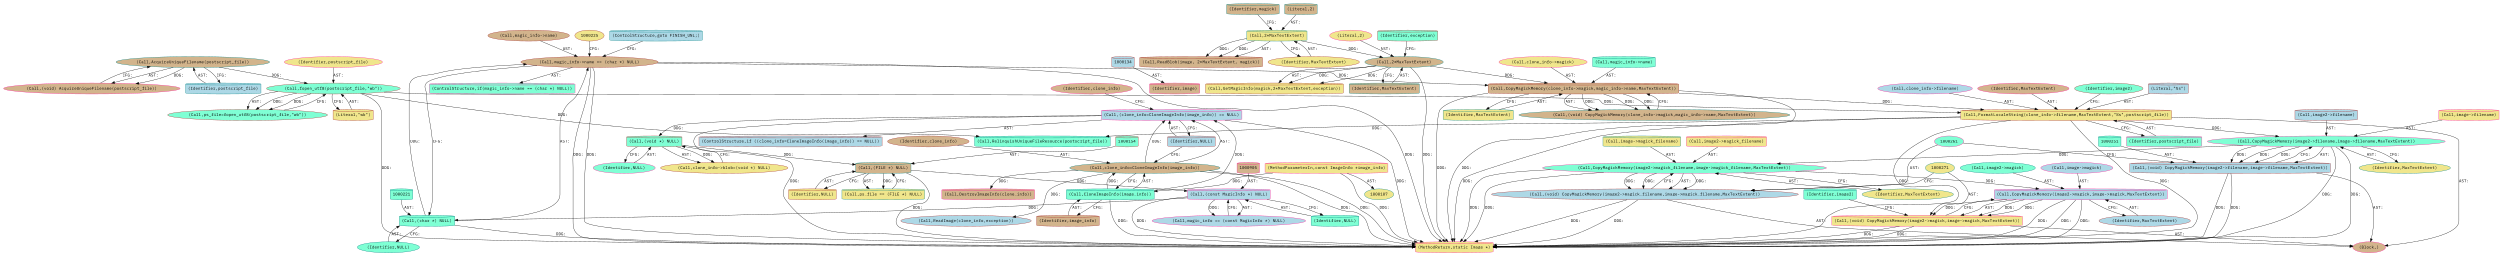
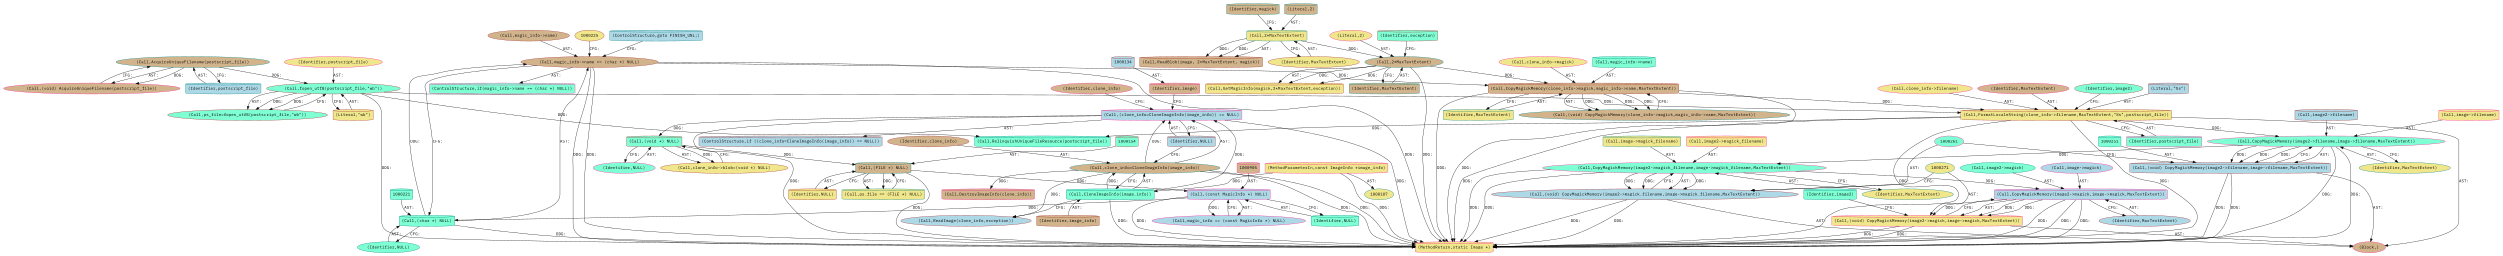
(1925, 89) -> (1925, 89)
none -> (1173, 100)
(1091, 207) -> (1047, 210)
